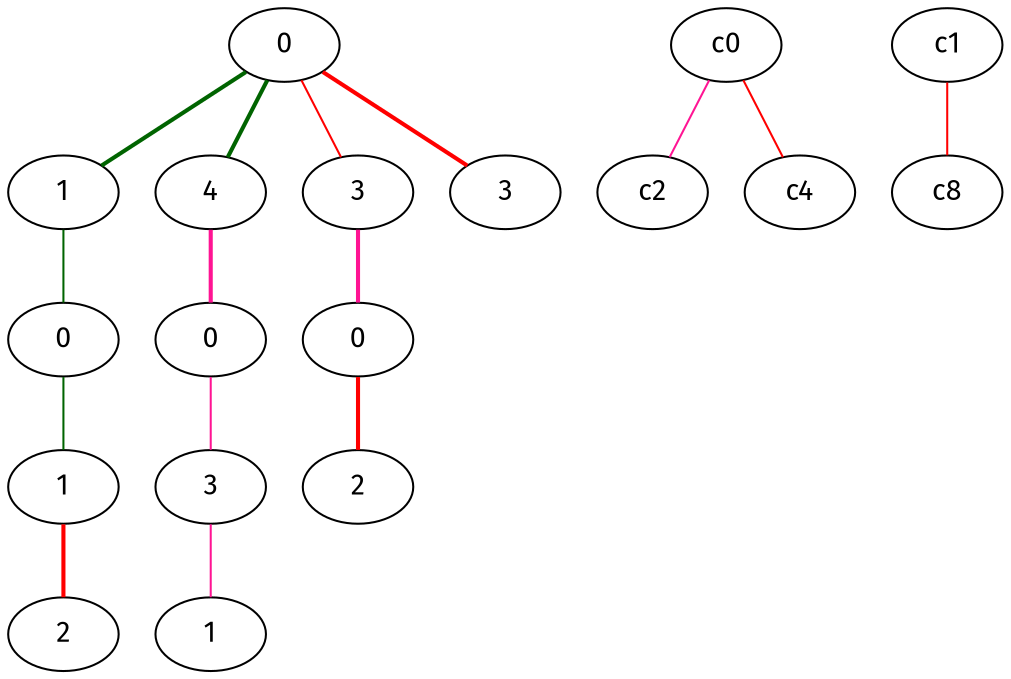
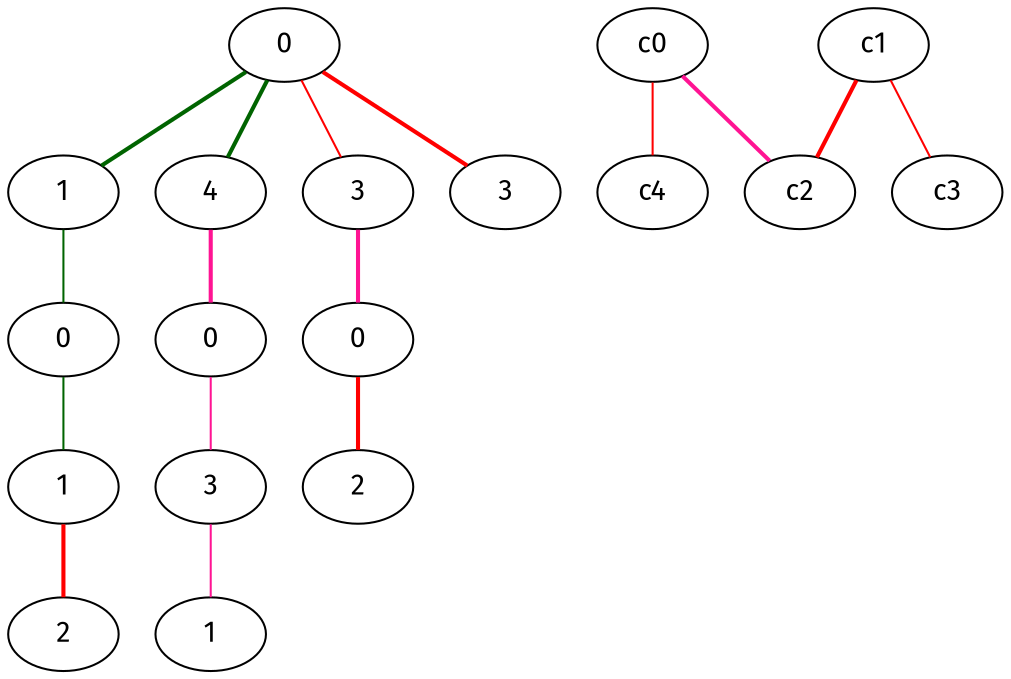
(689, 119) -> (726, 118)
none -> (837, 119)
(947, 192) -> (947, 192)
